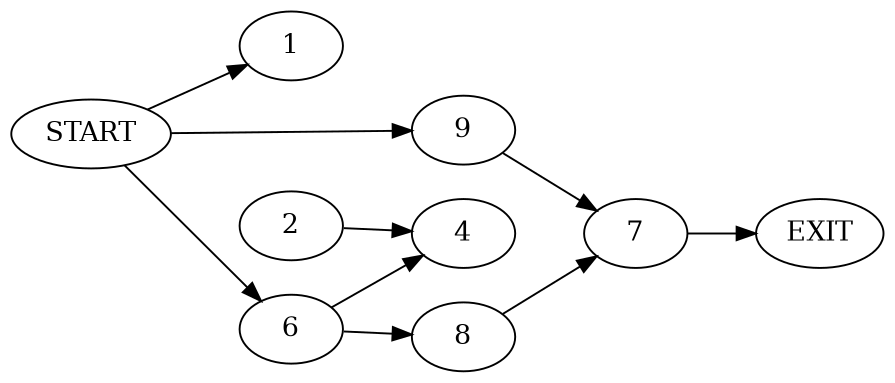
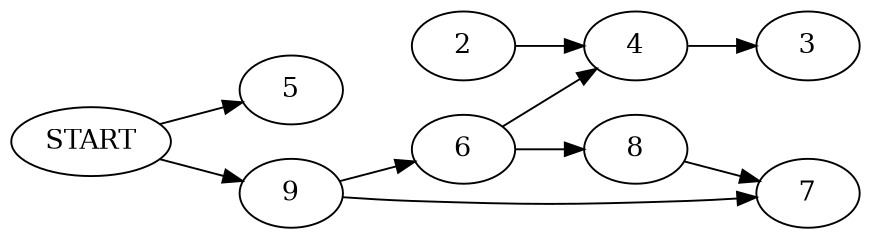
(291, 46) -> (291, 90)
none -> (808, 46)
(186, 226) -> (368, 174)
(820, 233) -> none
